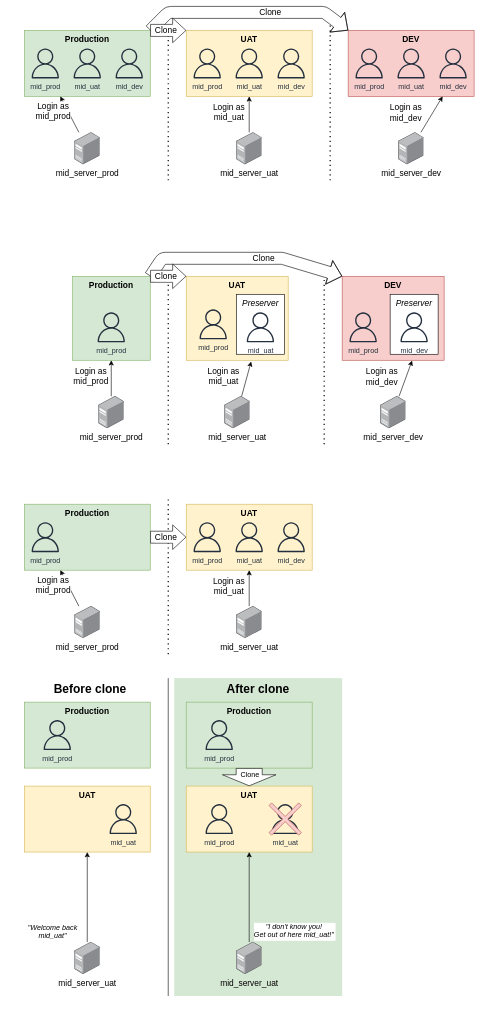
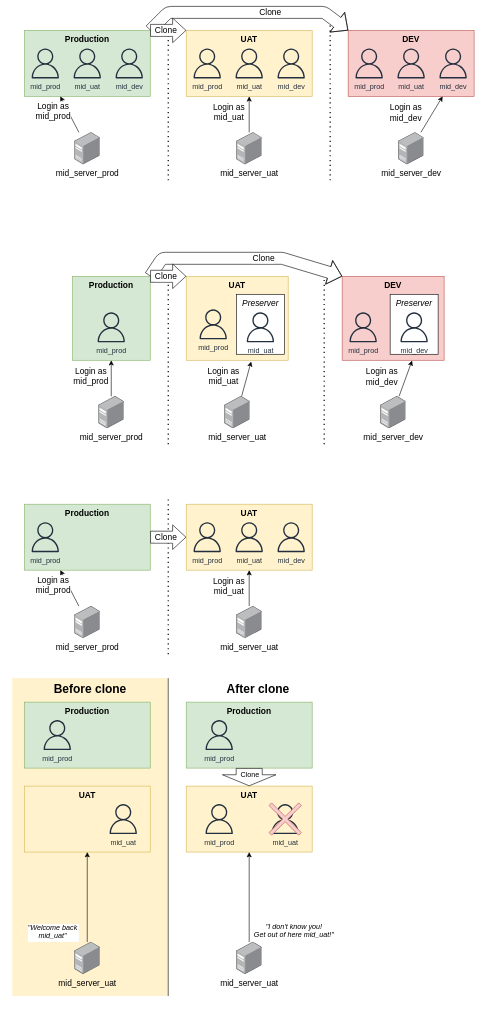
(90, 690) -> (90, 690)
(258, 690) -> (258, 690)
